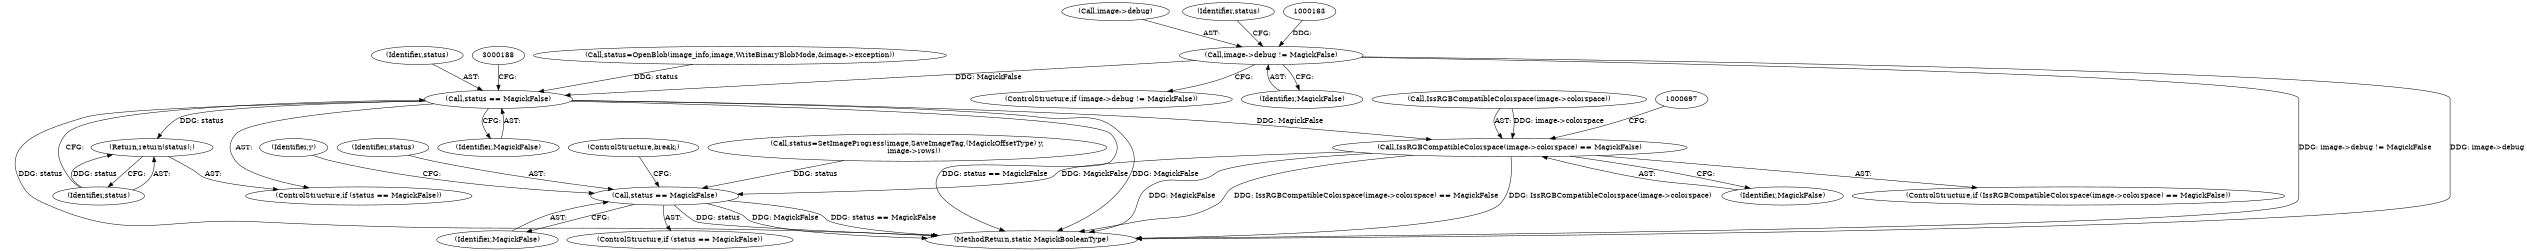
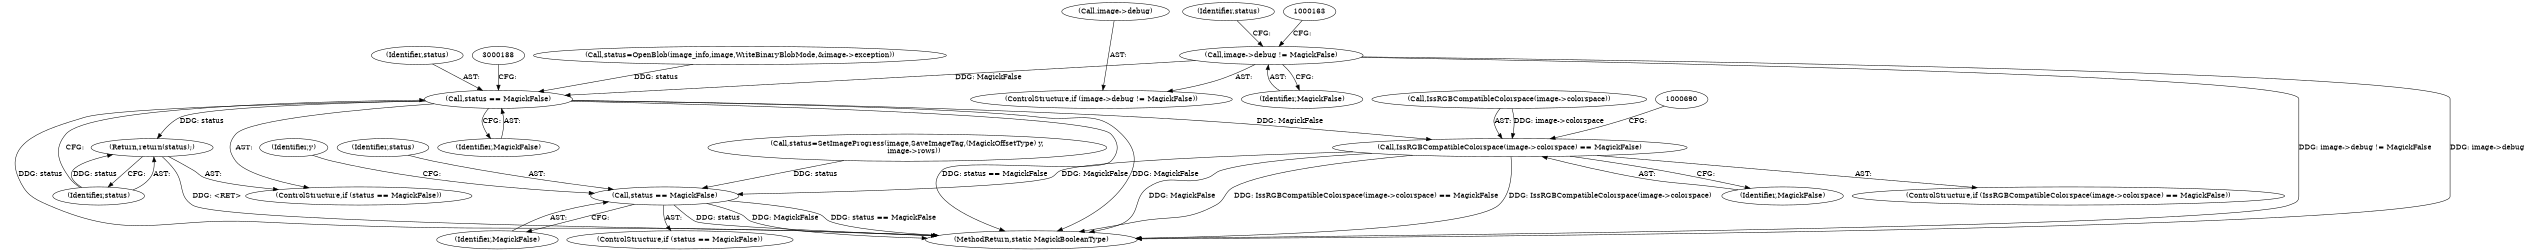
(1190, 32) -> (1109, 53)
(1303, 34) -> (1303, 34)
(1245, 77) -> (1245, 77)
(1682, 99) -> (1682, 99)
(634, 148) -> none
none -> (512, 225)
